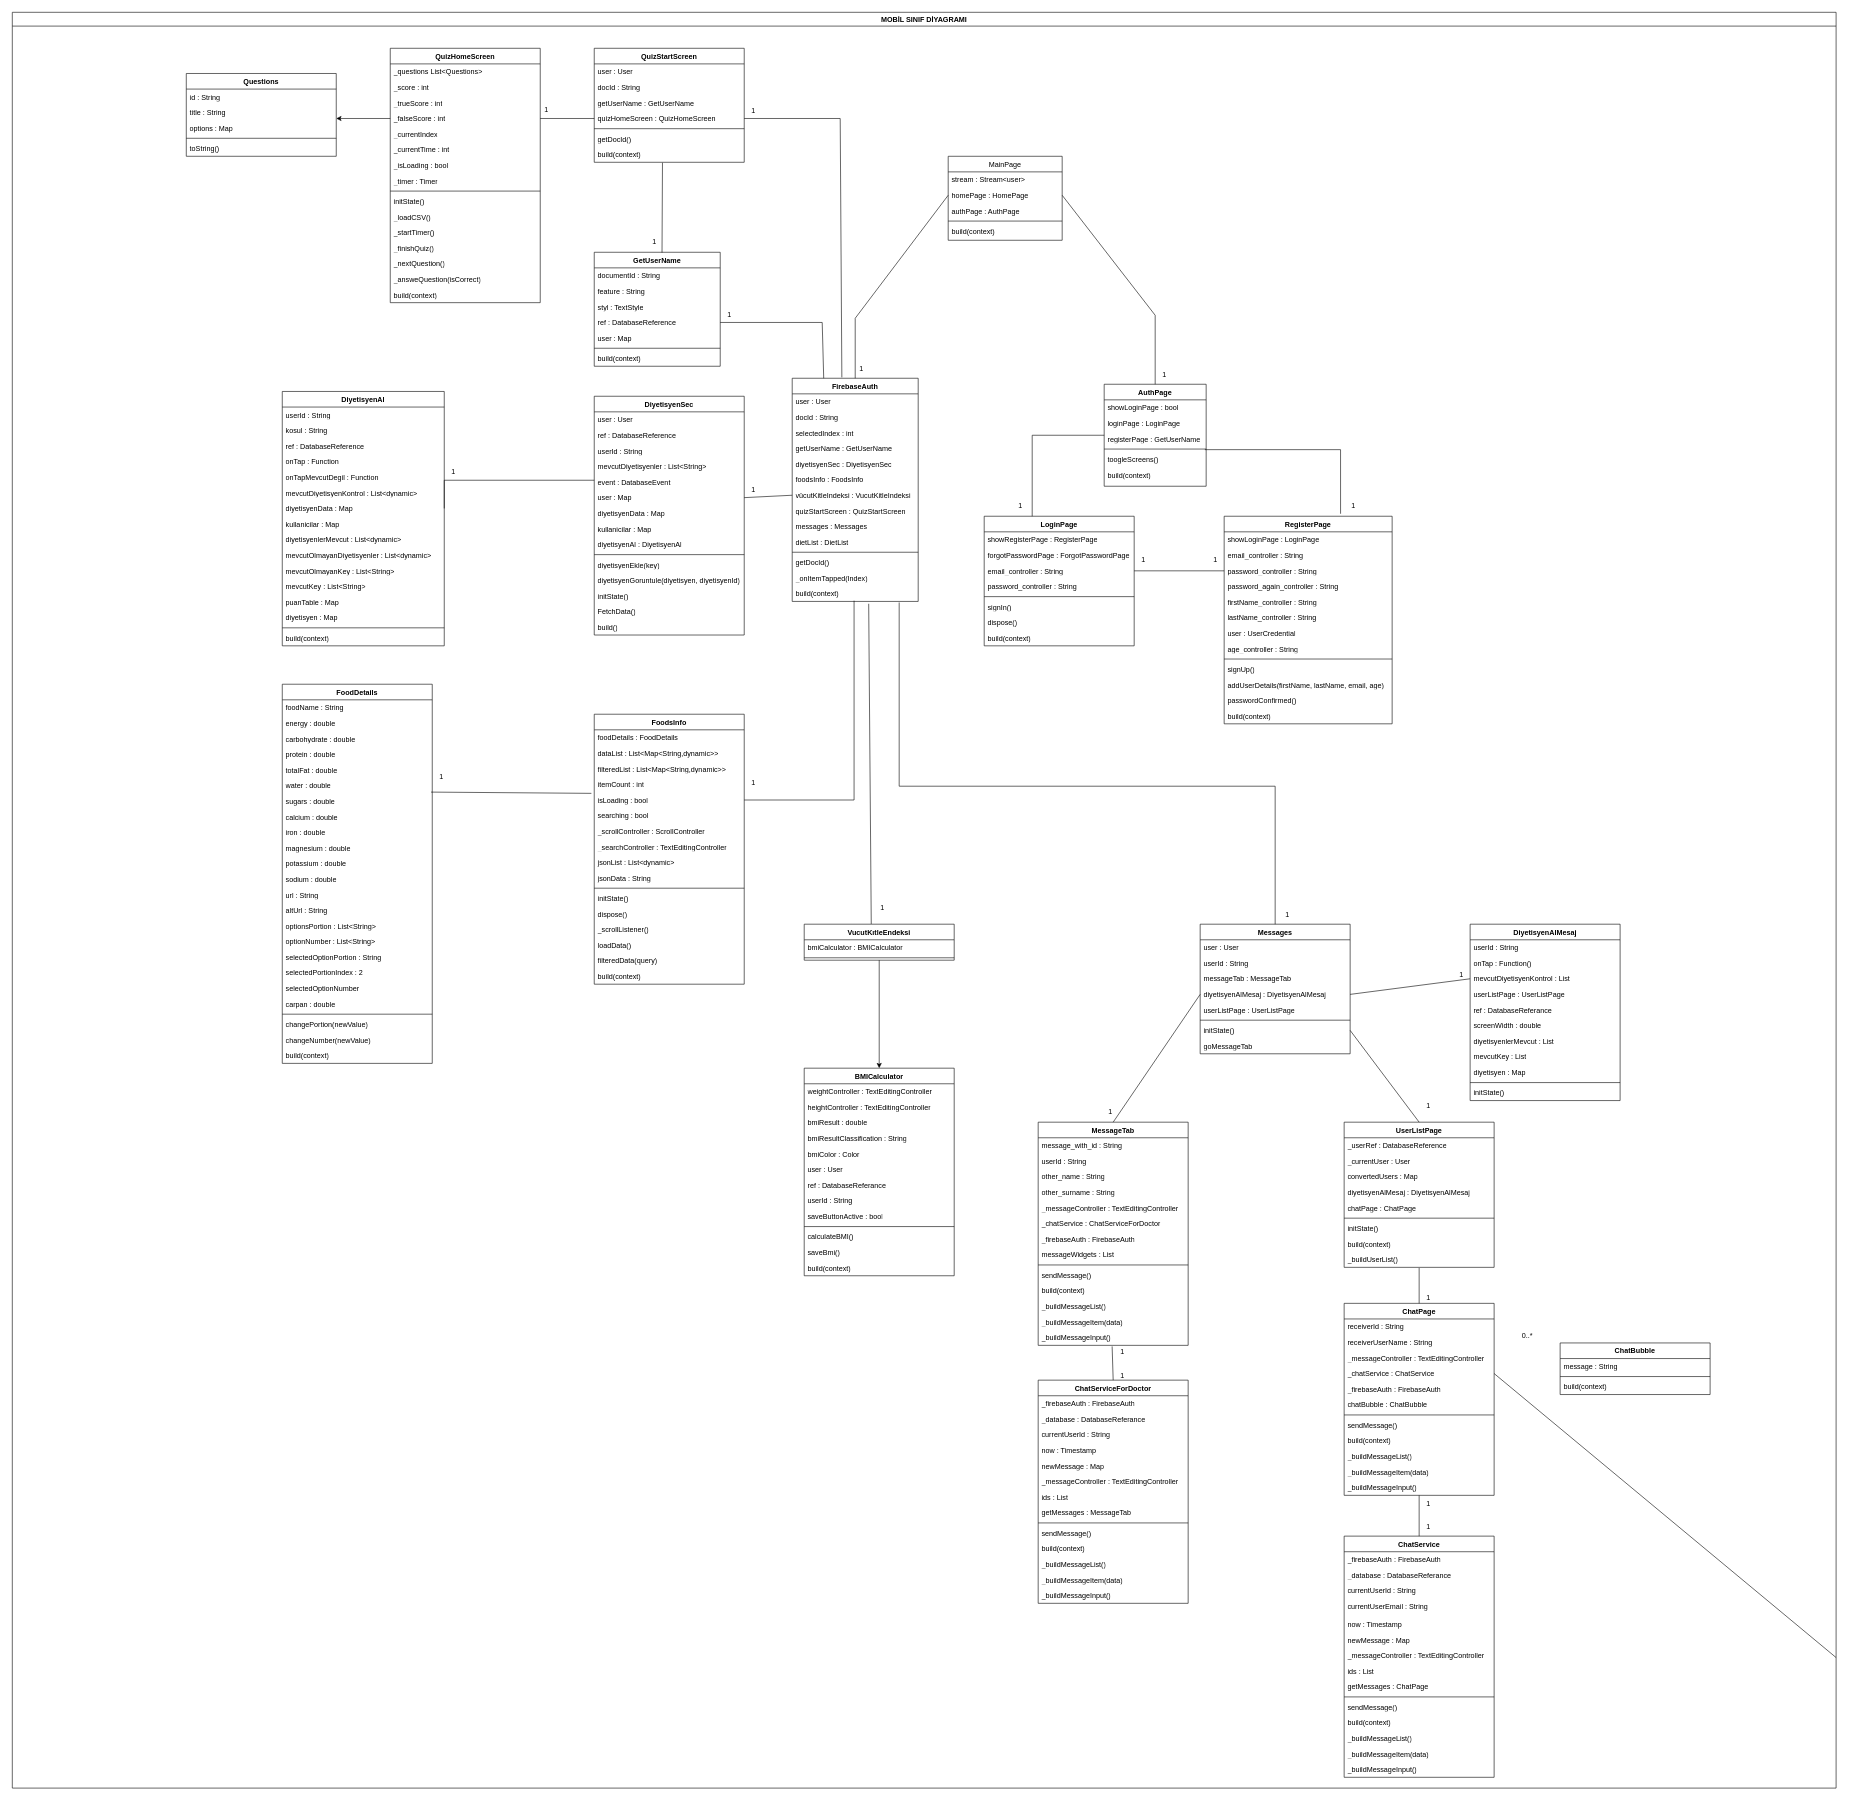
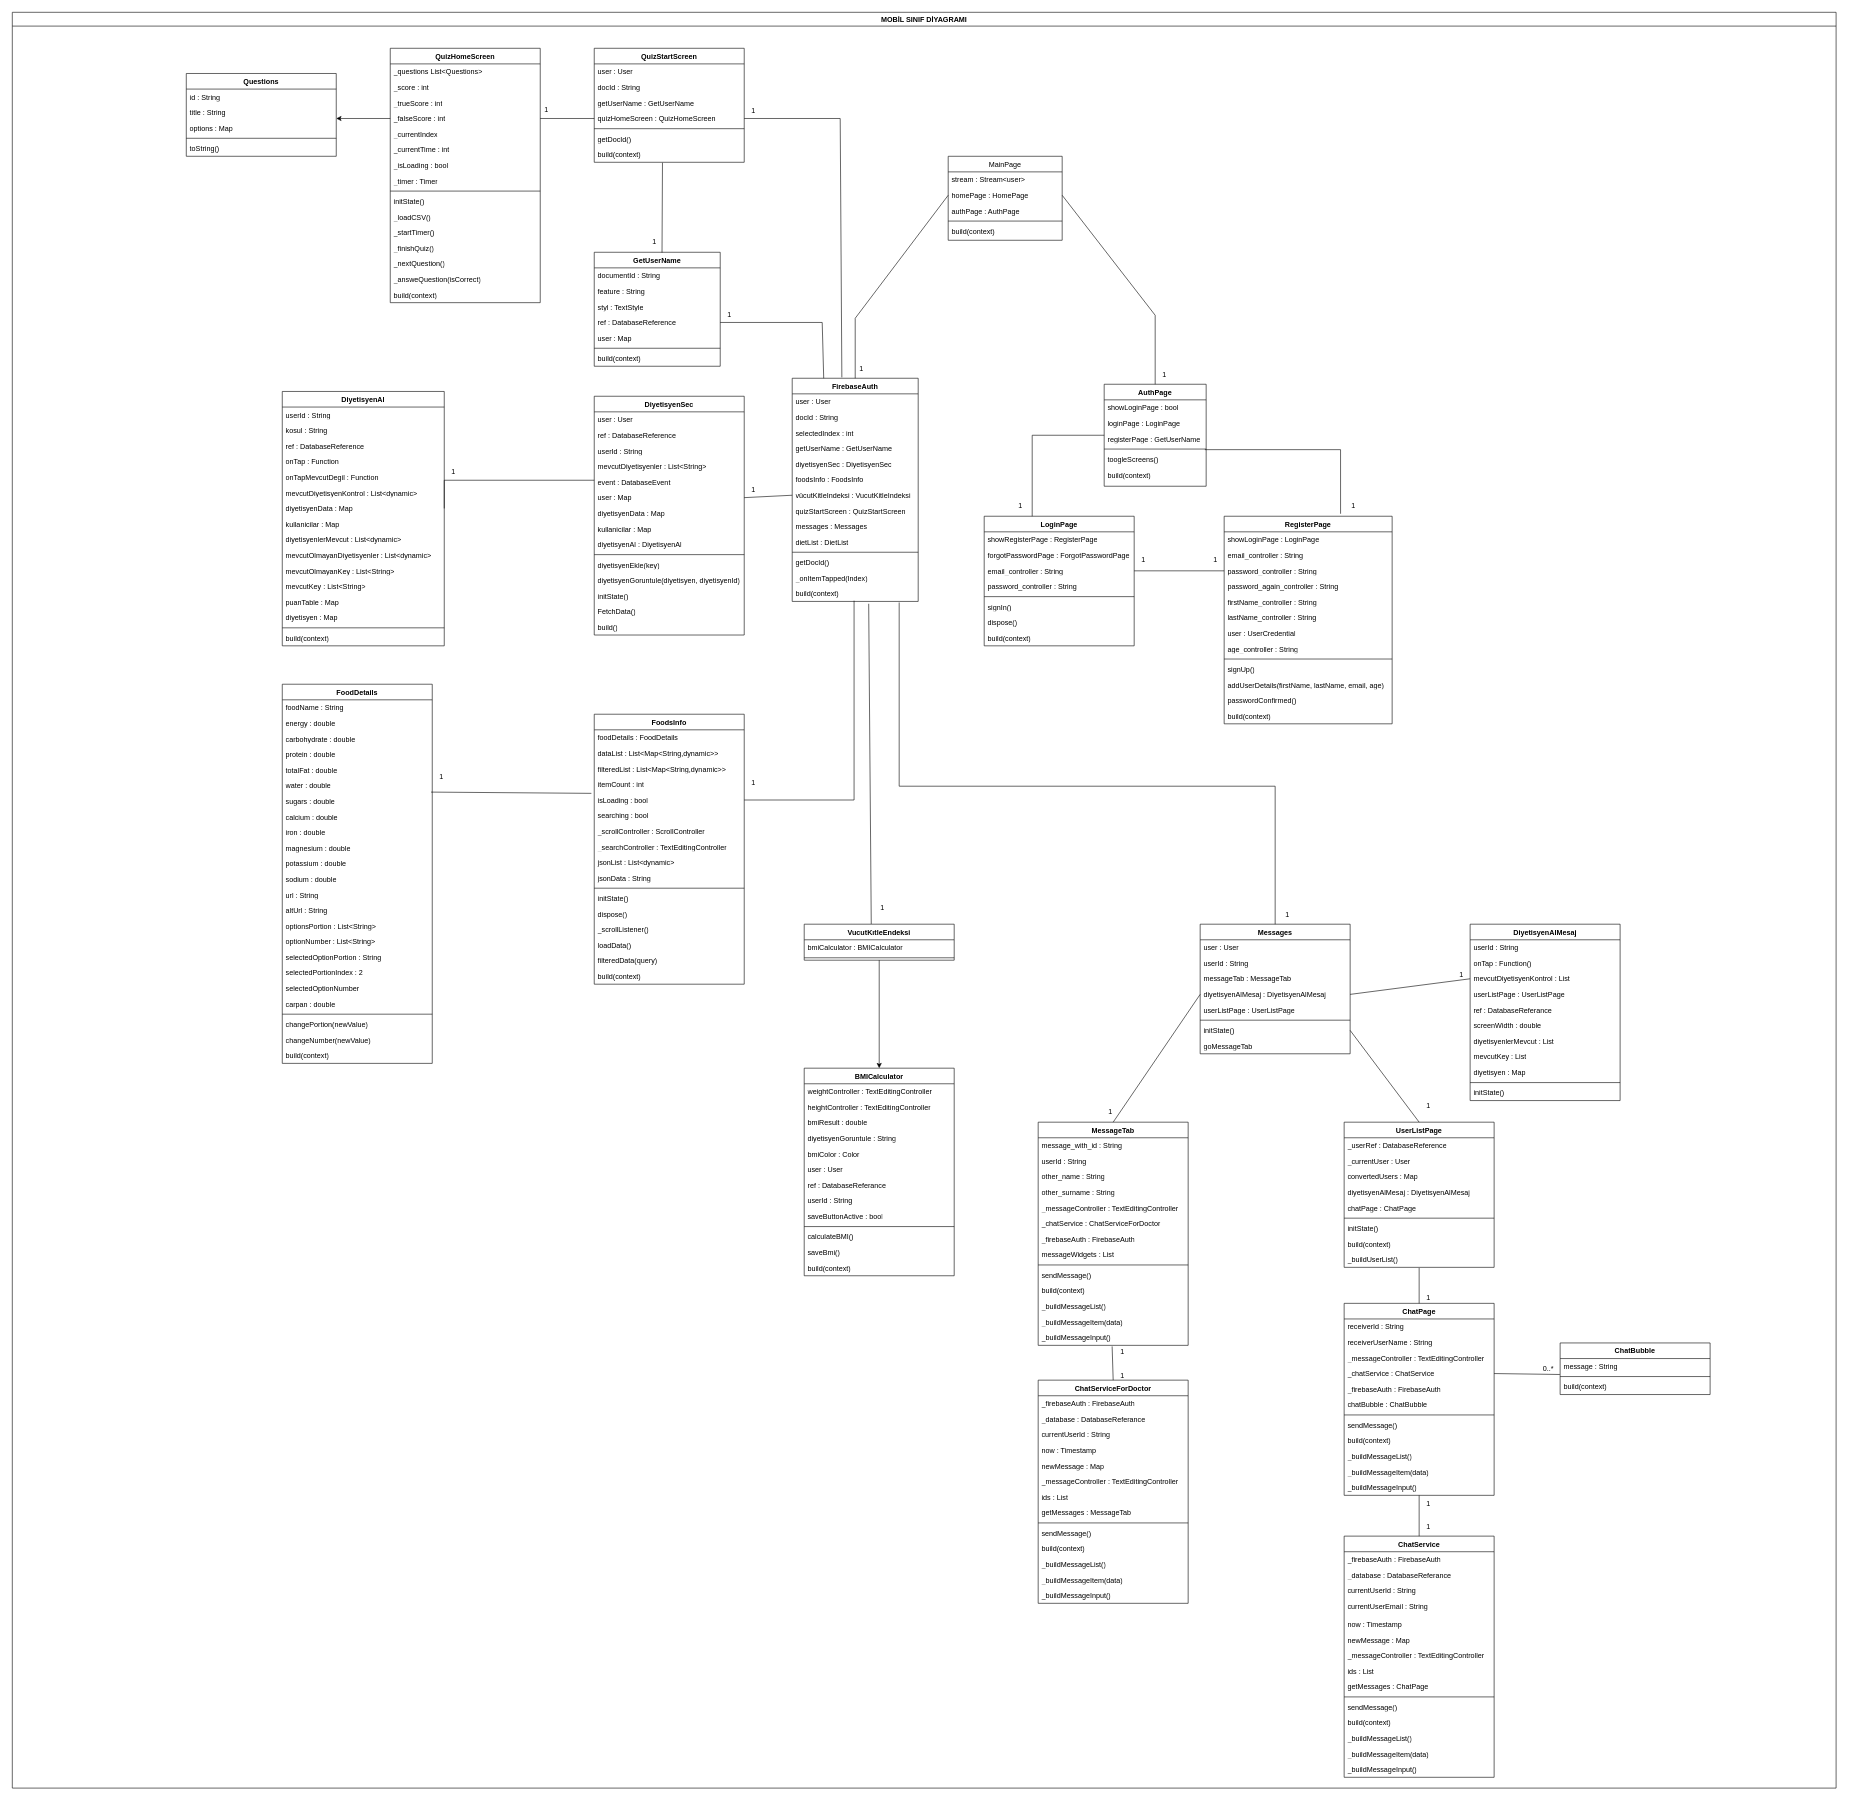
(863, 1139) -> (858, 1139)
(1527, 1336) -> (1548, 1369)
(1665, 1515) -> (1527, 1374)
